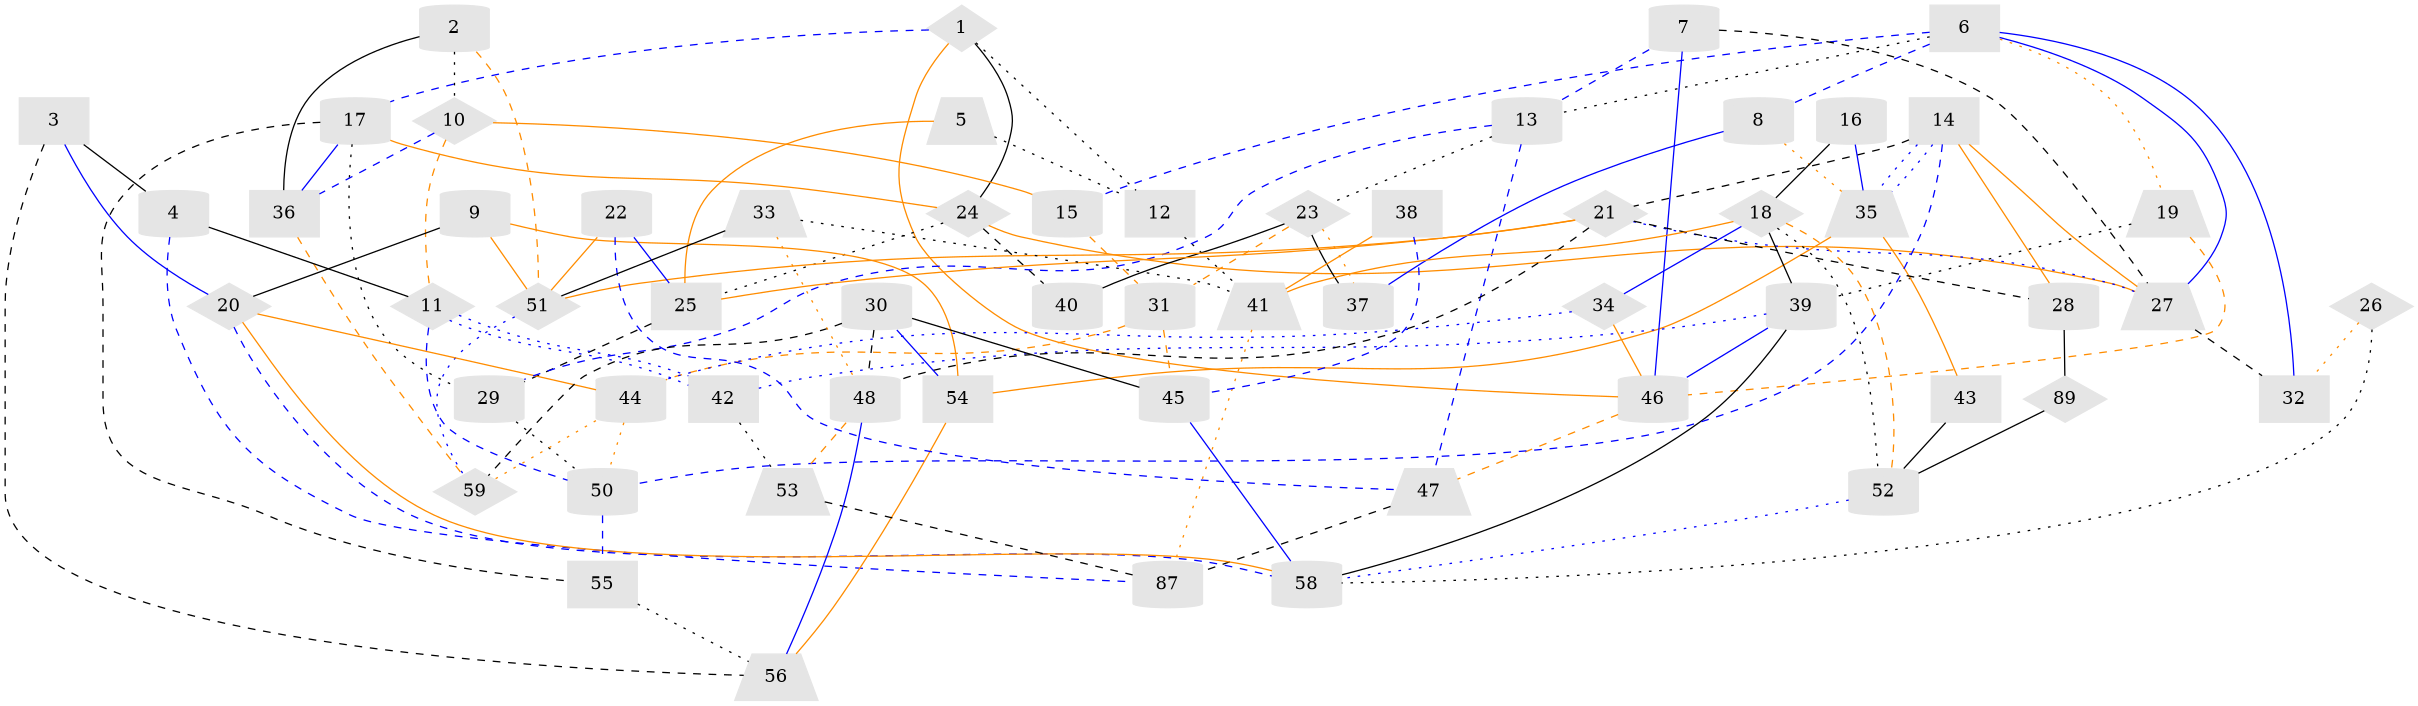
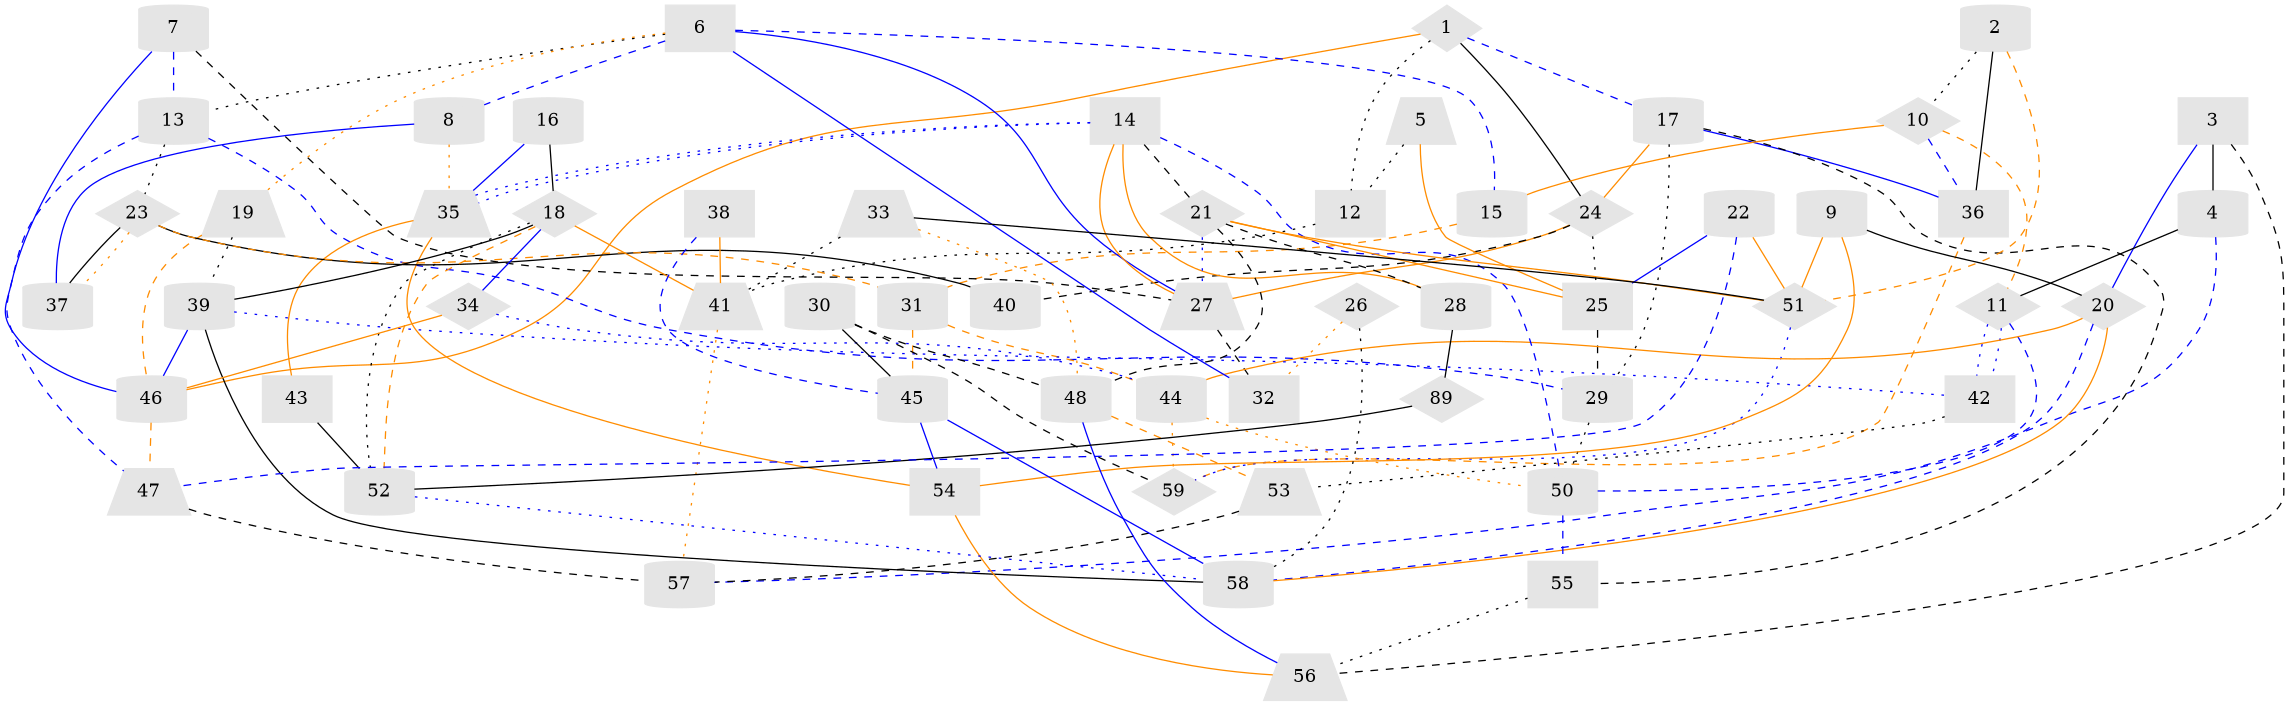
(910, 345) -> (929, 446)
(1168, 585) -> (680, 585)
